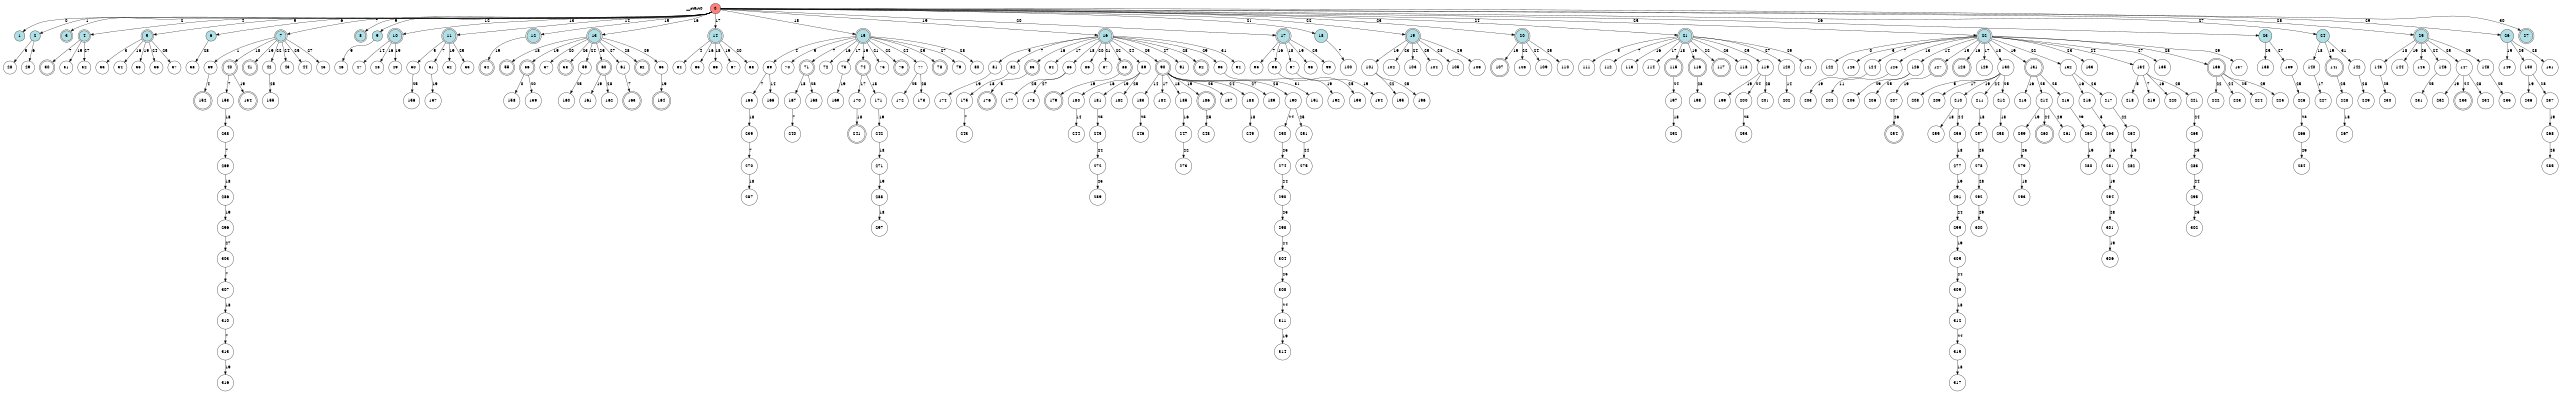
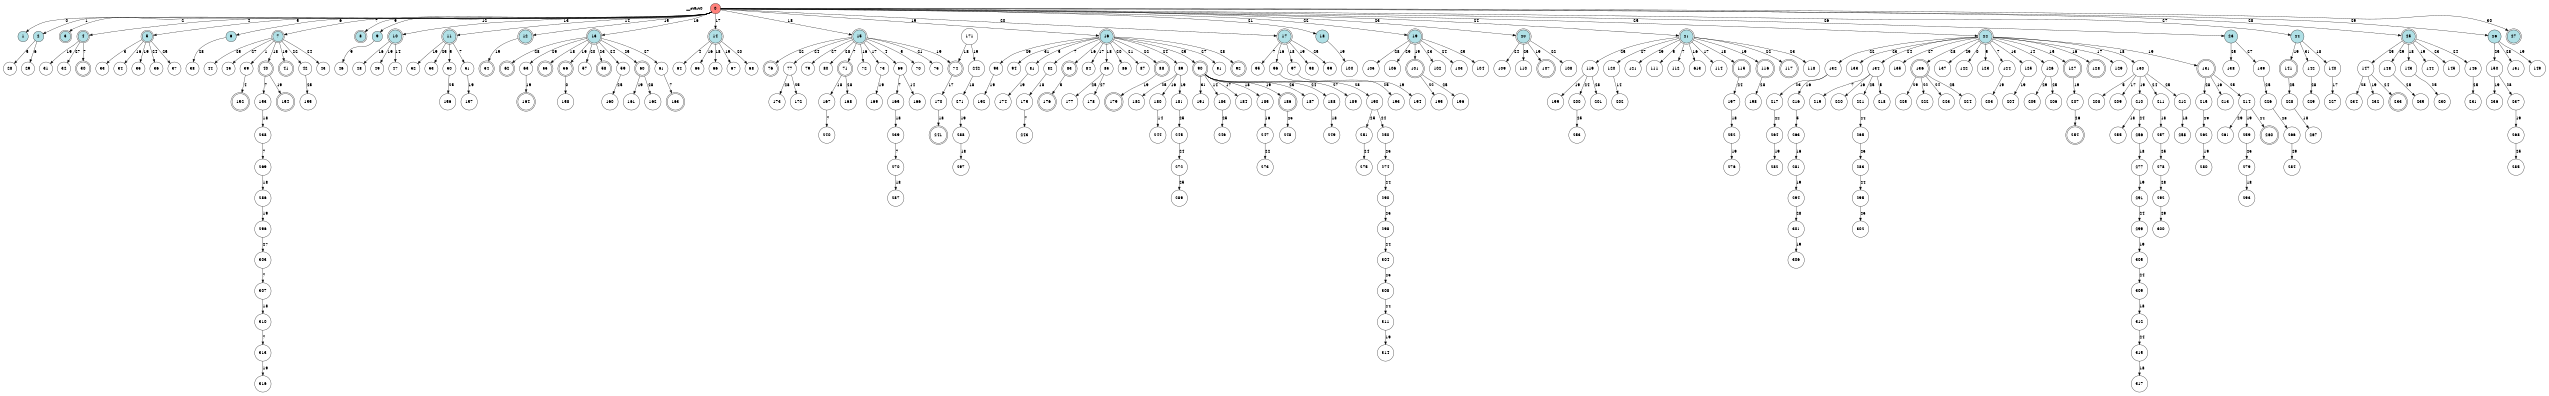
(1340, 51) -> (1342, 52)
(940, 68) -> none
(1370, 68) -> (1415, 69)
(1630, 68) -> (1697, 69)
(870, 83) -> (963, 51)
(1842, 84) -> (2023, 85)
(533, 101) -> none
none -> (1732, 167)
